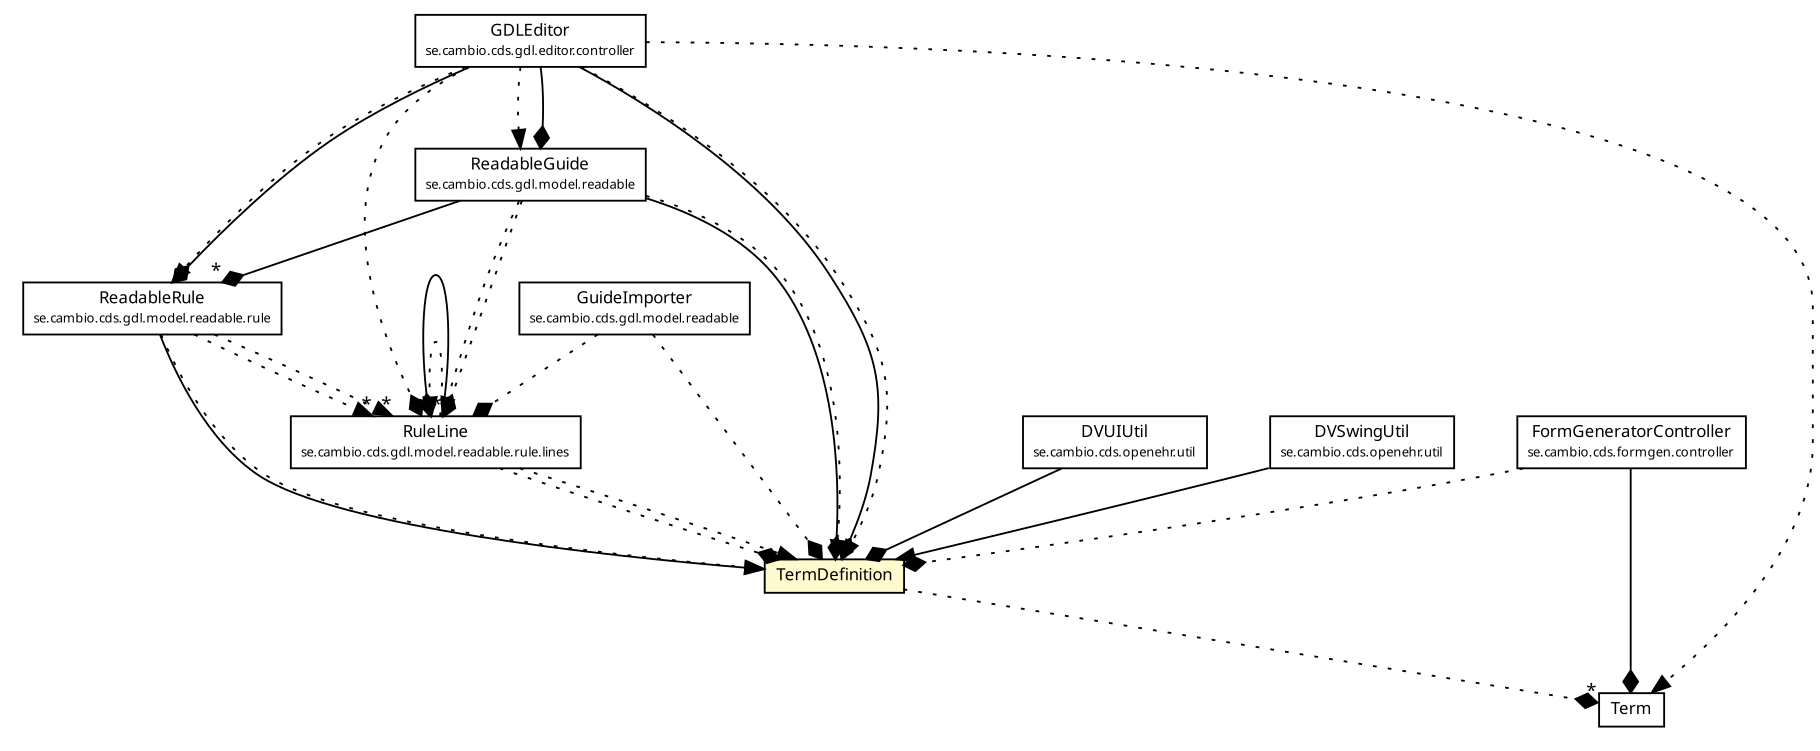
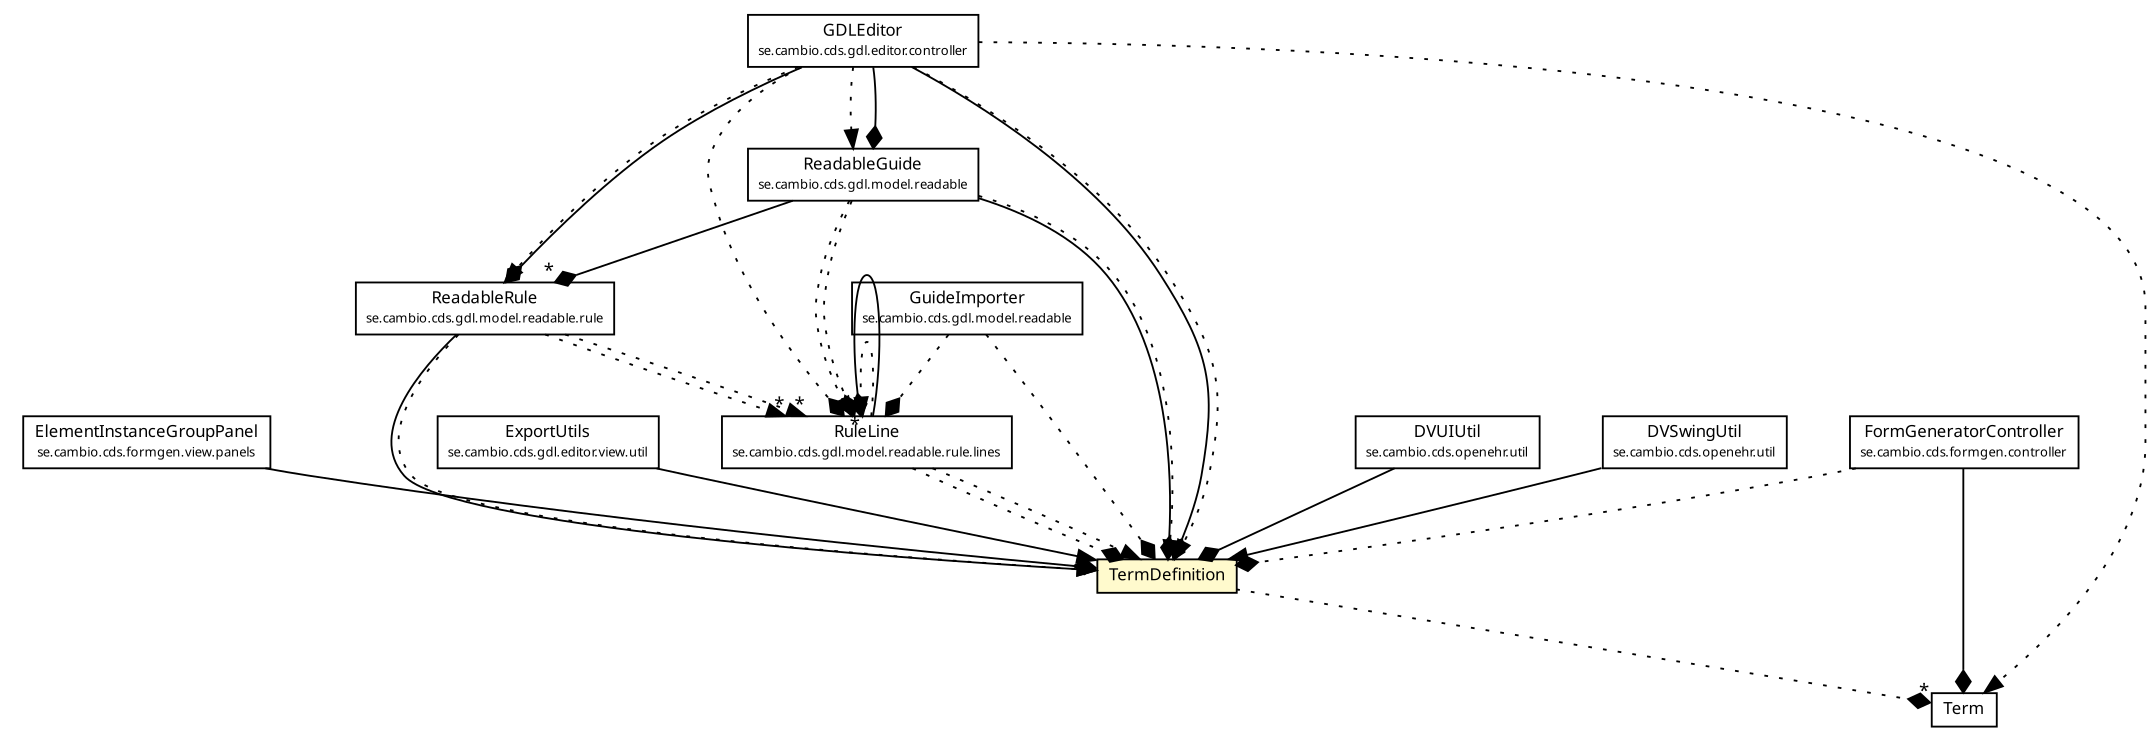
none -> (146, 442)
none -> (547, 442)
